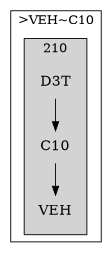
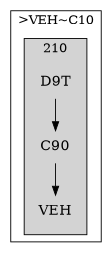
(56, 82) -> (56, 82)
(56, 147) -> (56, 147)
